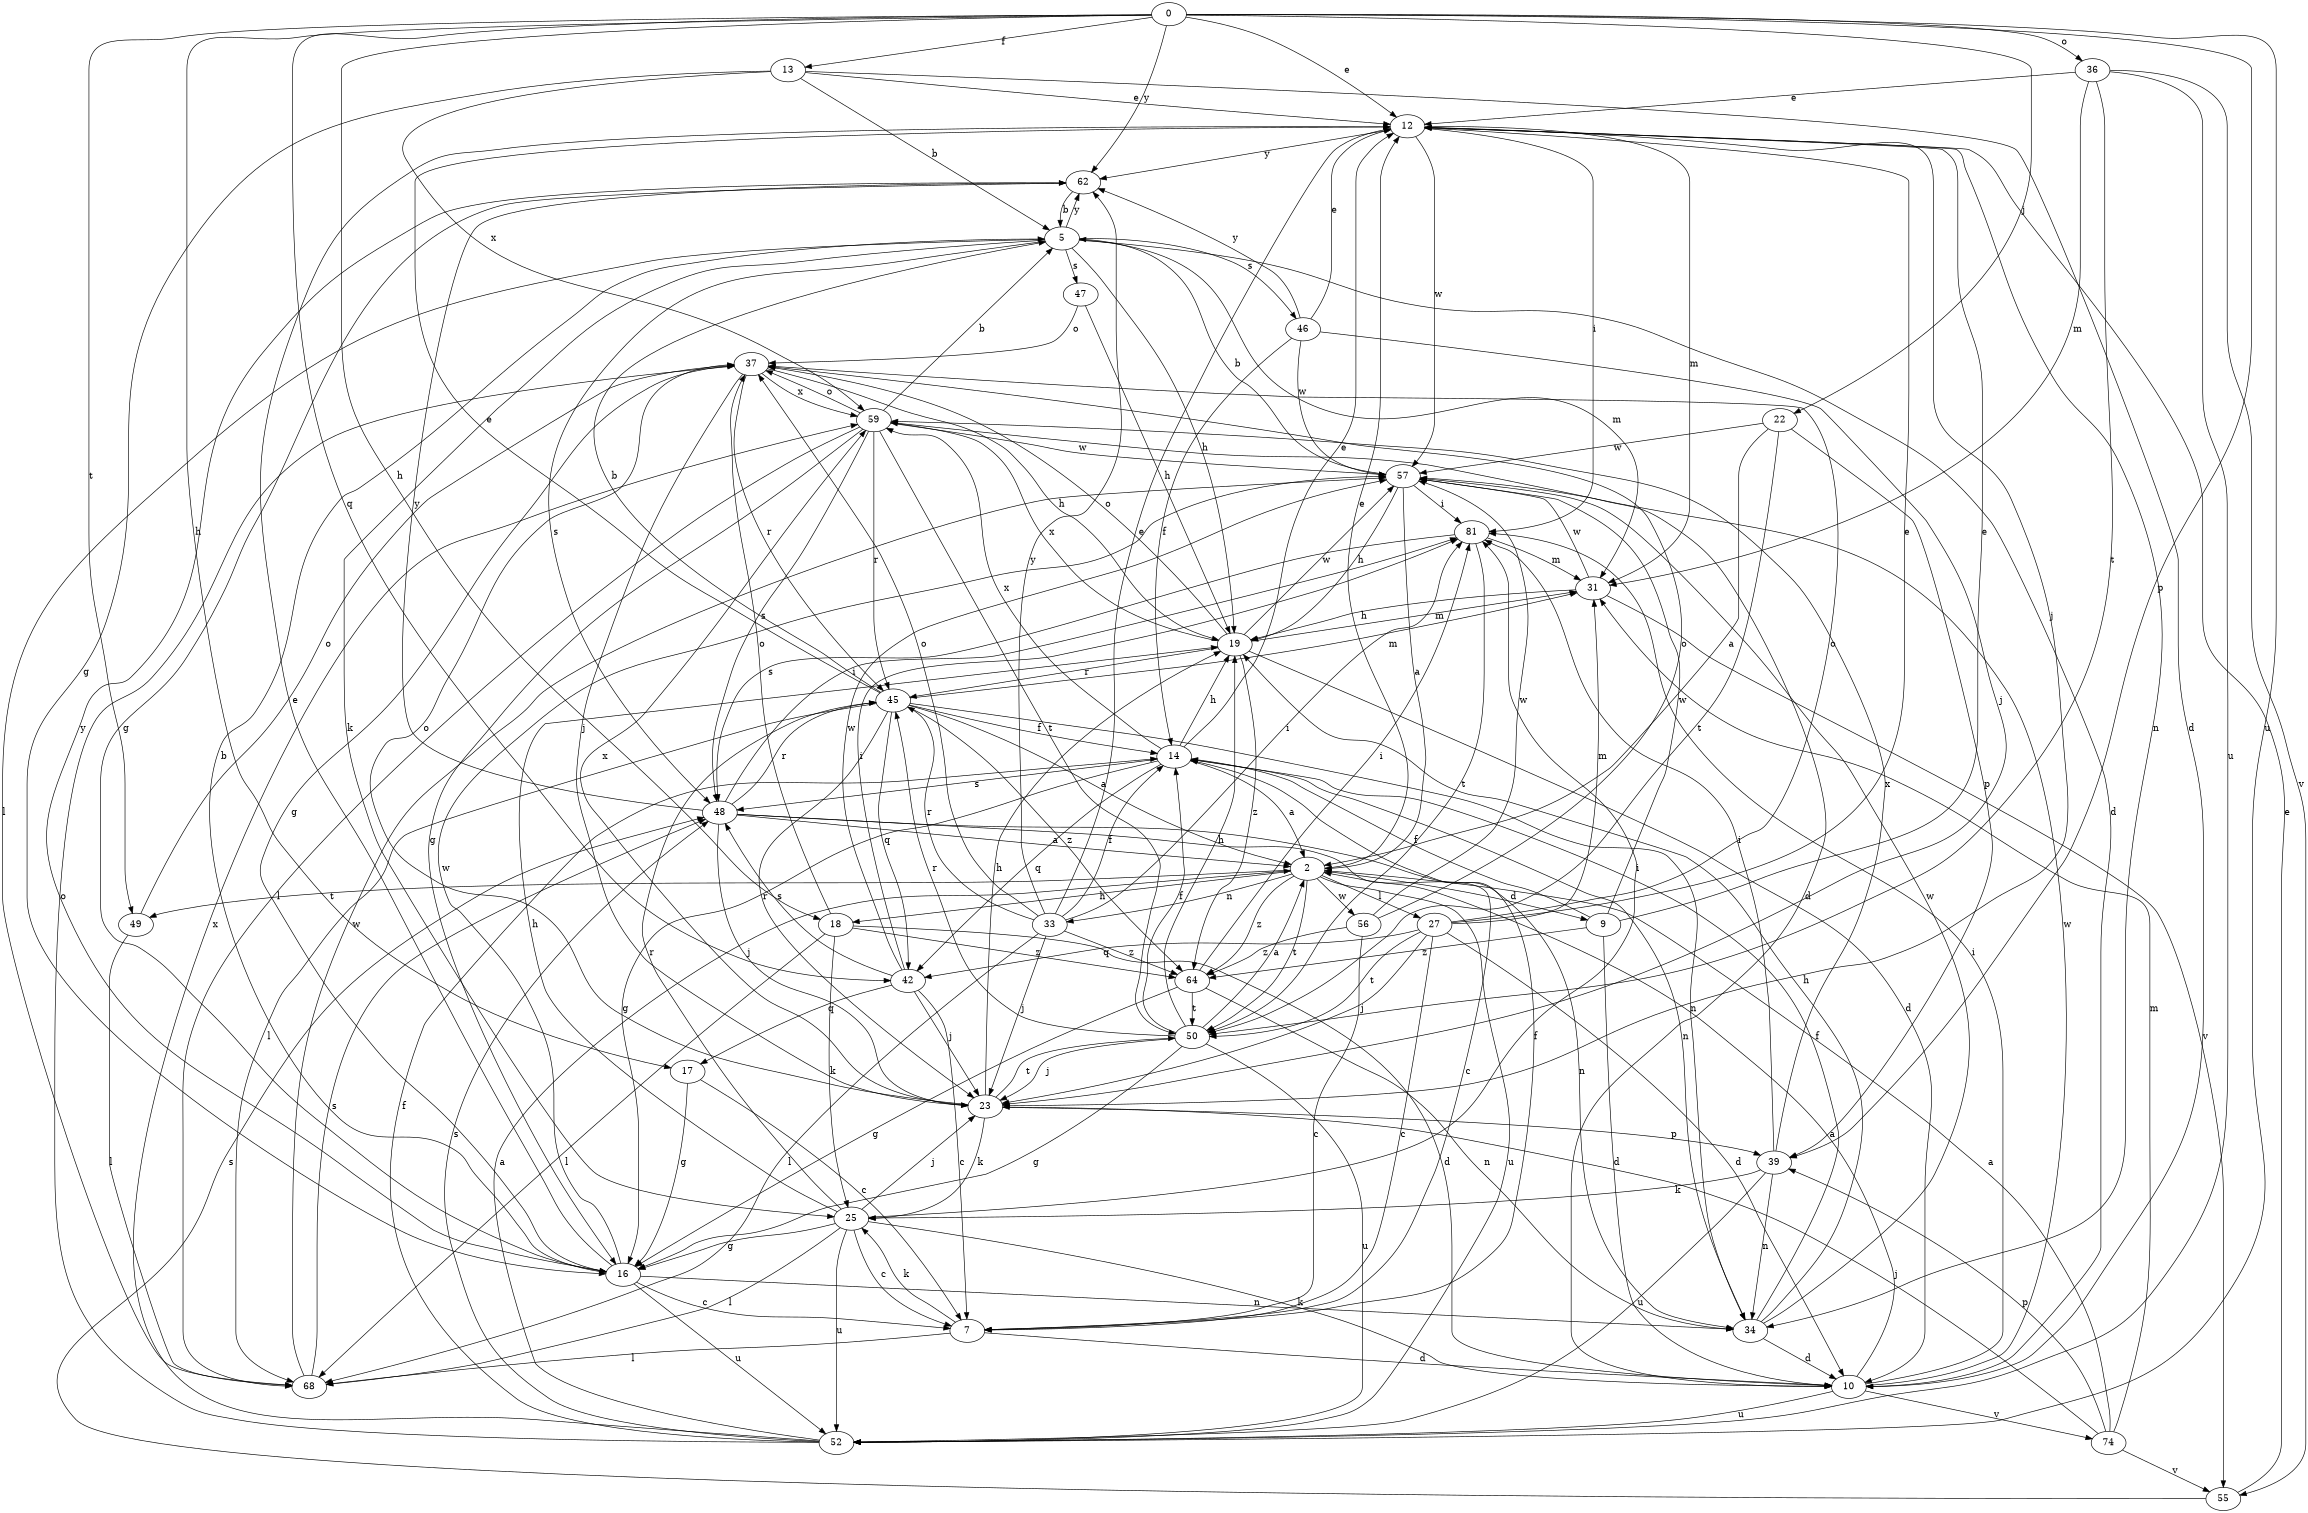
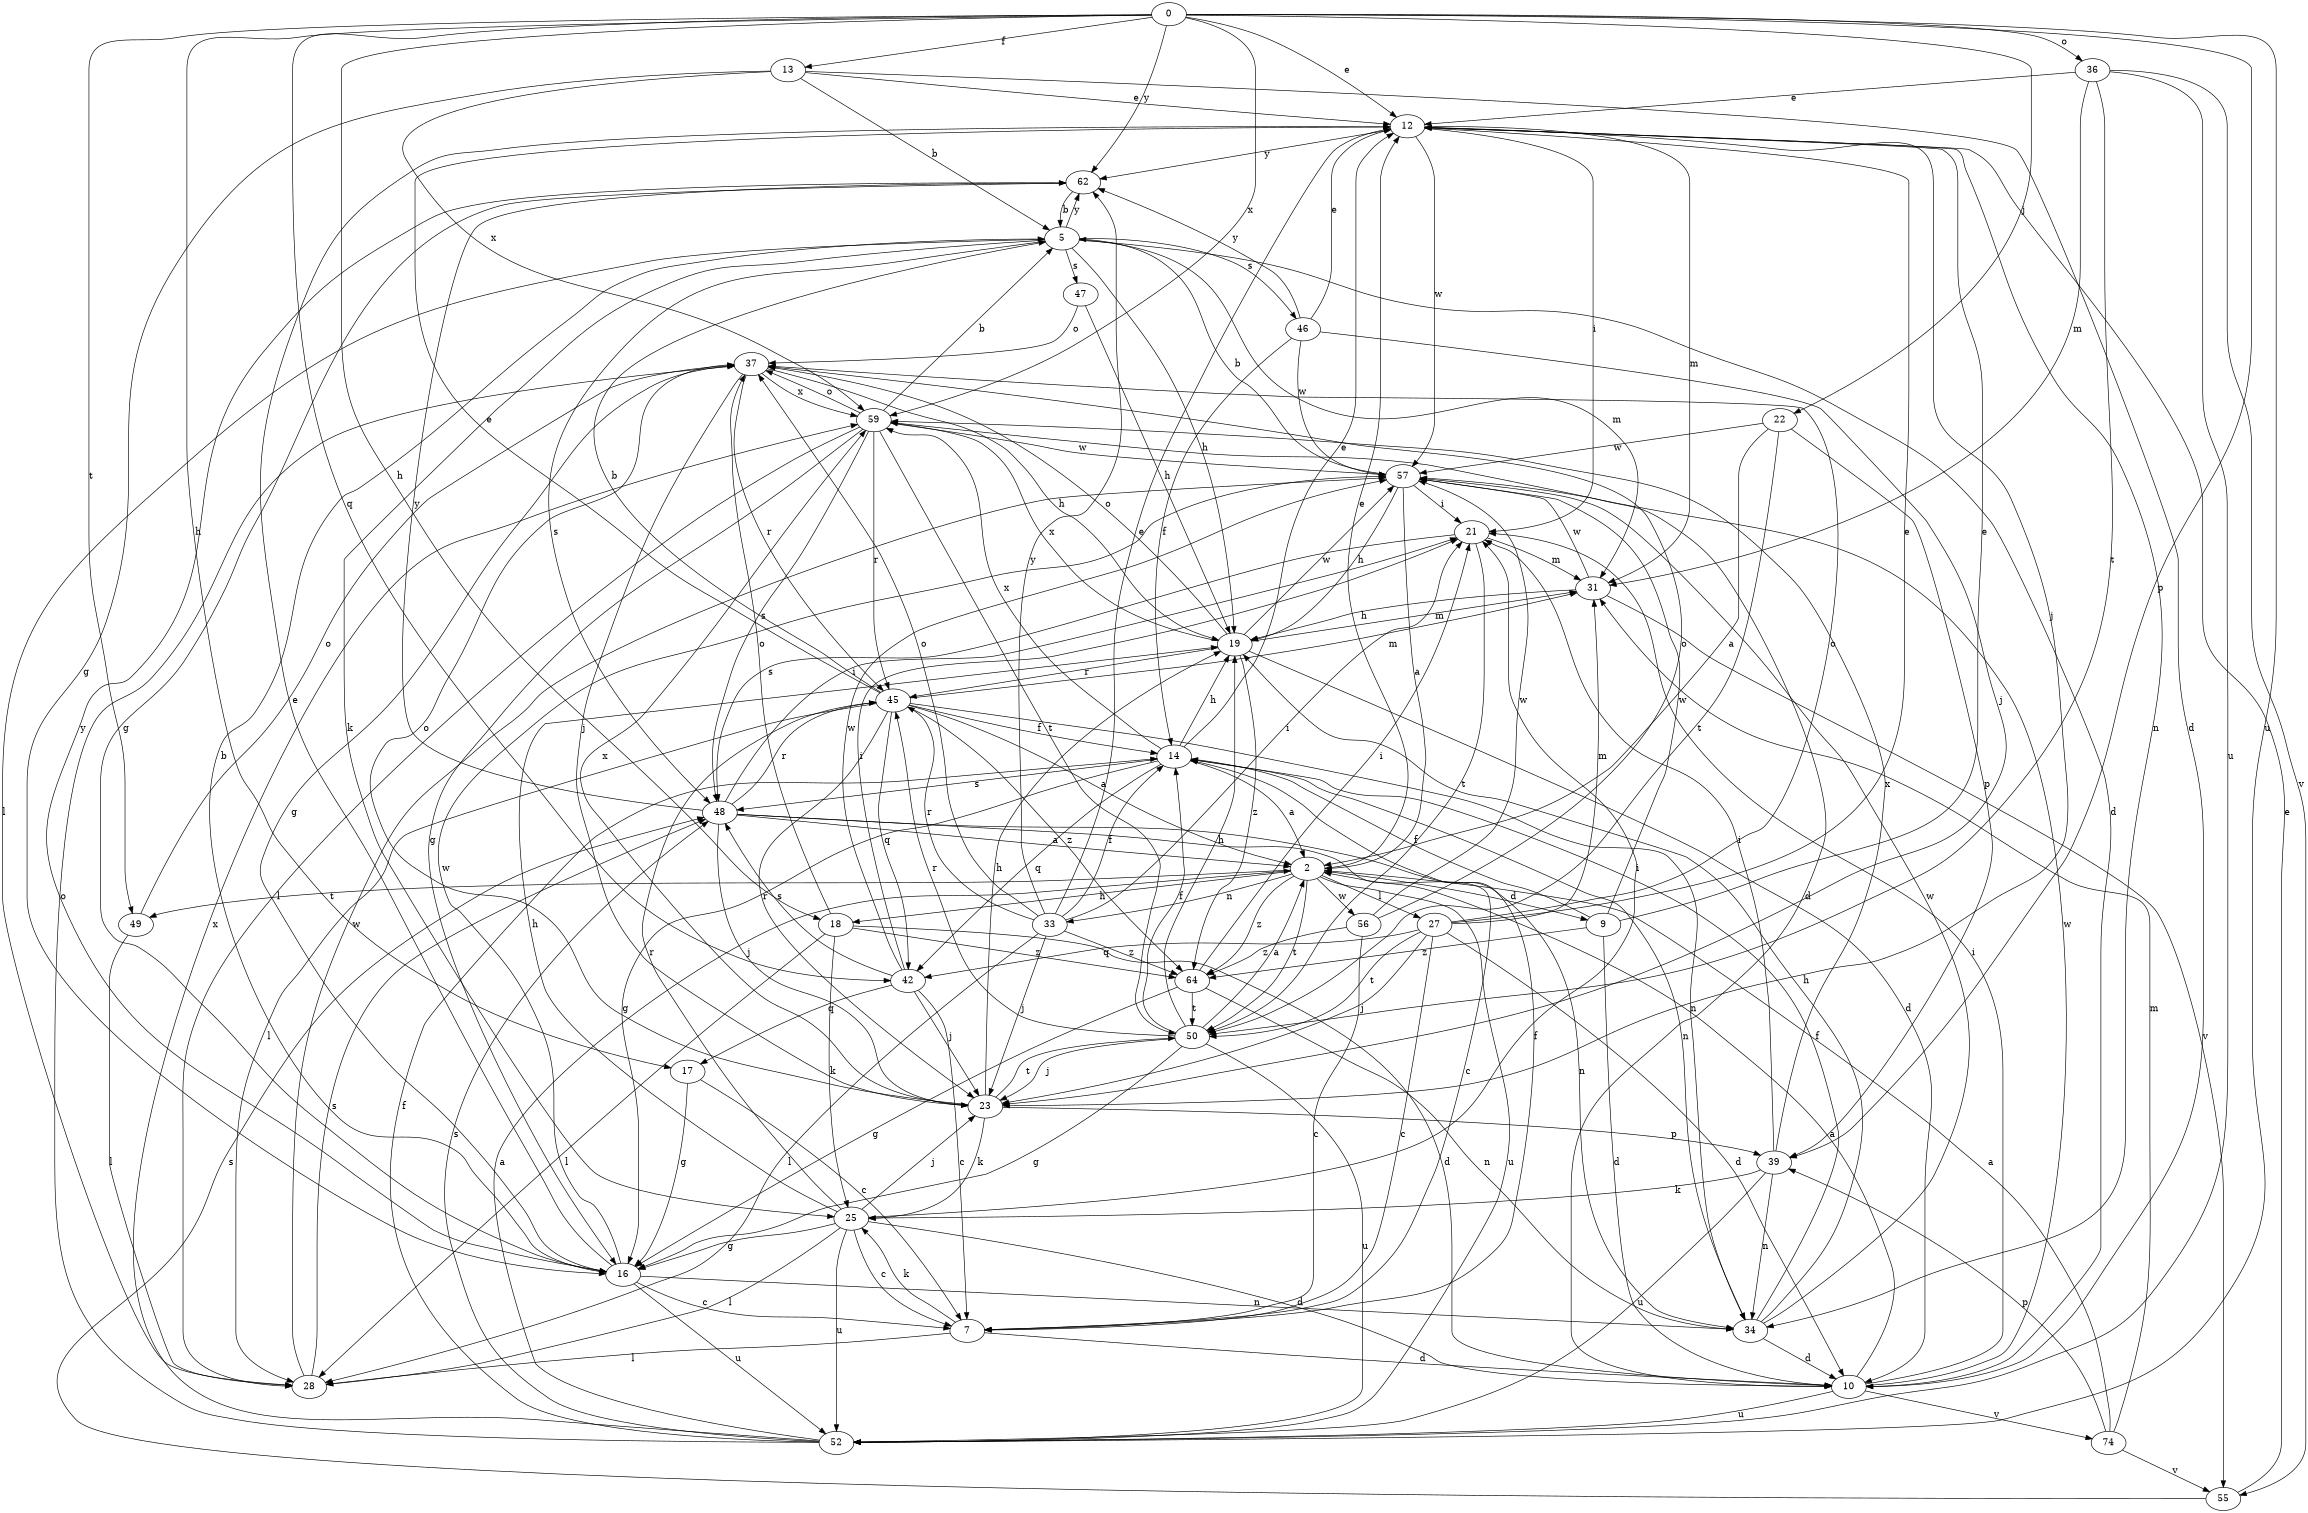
none -> (1184, 272)
(1472, 532) -> (1472, 532)
(1589, 1164) -> none
(1300, 1303) -> (1300, 1303)
(309, 1387) -> (309, 1387)
